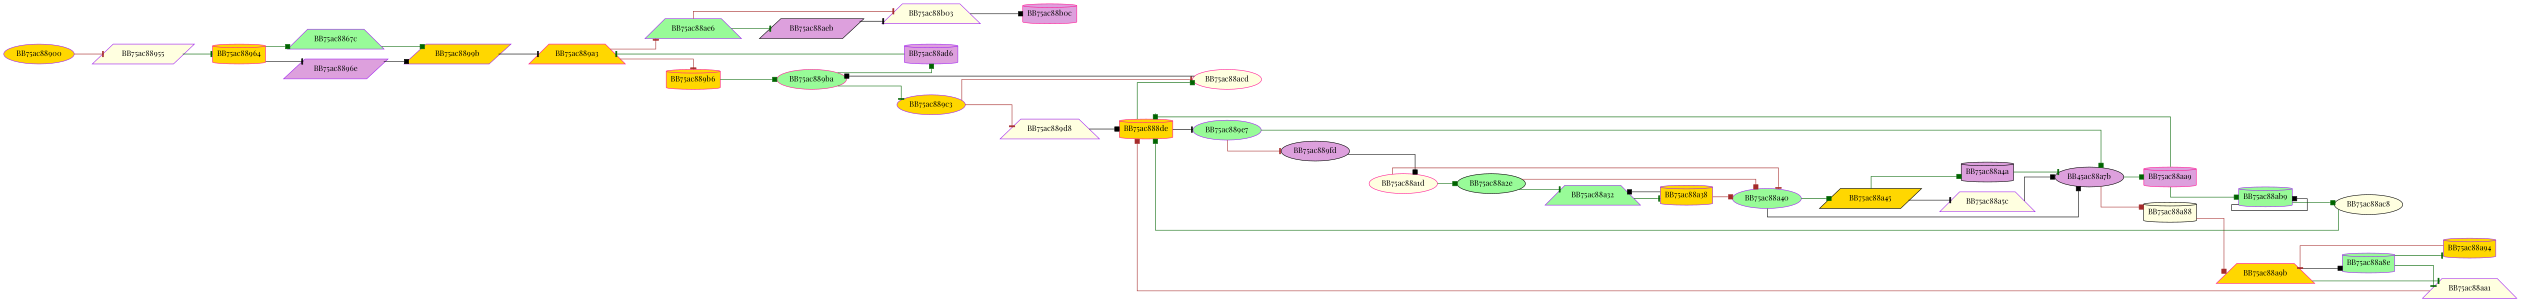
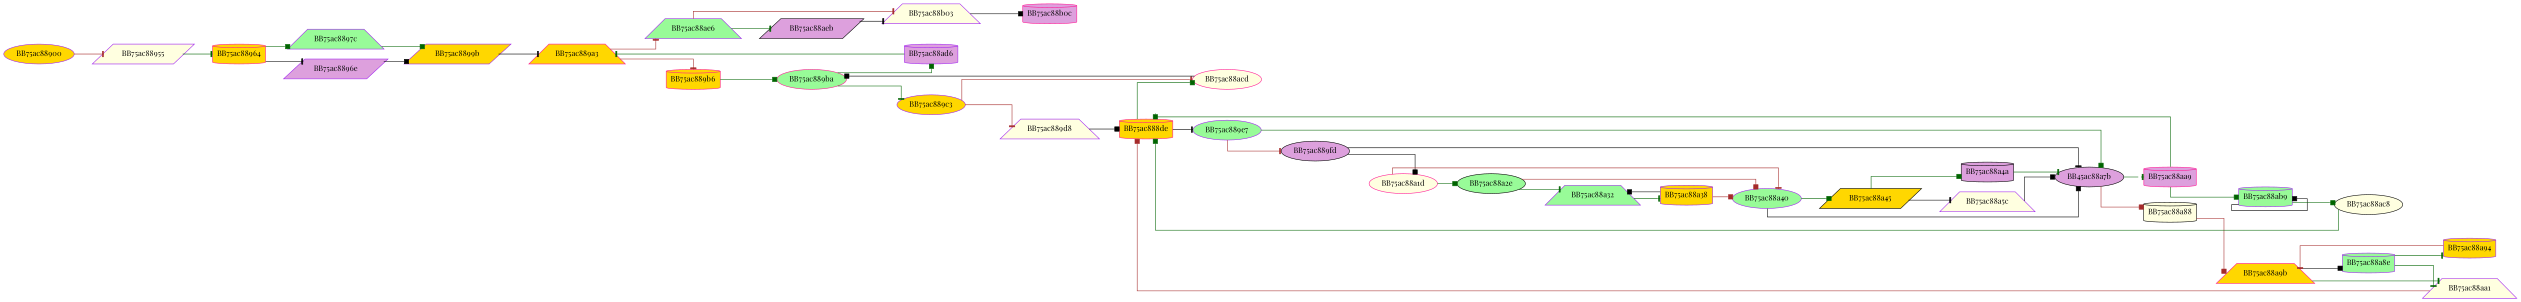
(336, 39) -> (336, 39)
none -> (1721, 148)
(2131, 177) -> (2131, 177)
